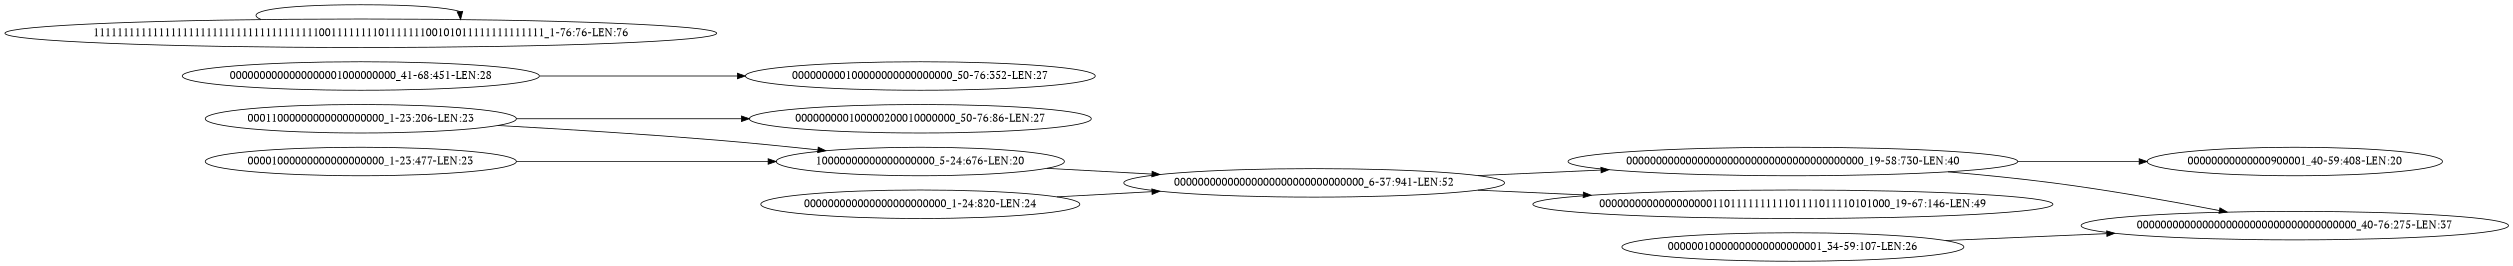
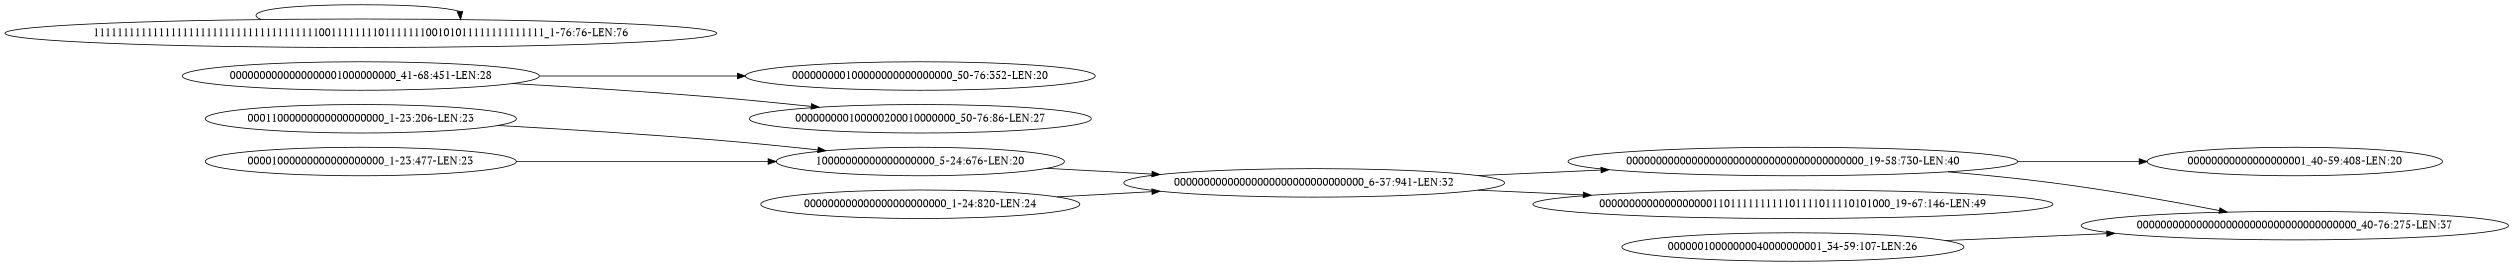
(920, 76) -> (920, 76)
(629, 119) -> (662, 93)
(2295, 162) -> (2295, 162)
(1314, 183) -> (1314, 183)
(1793, 247) -> (1793, 247)
